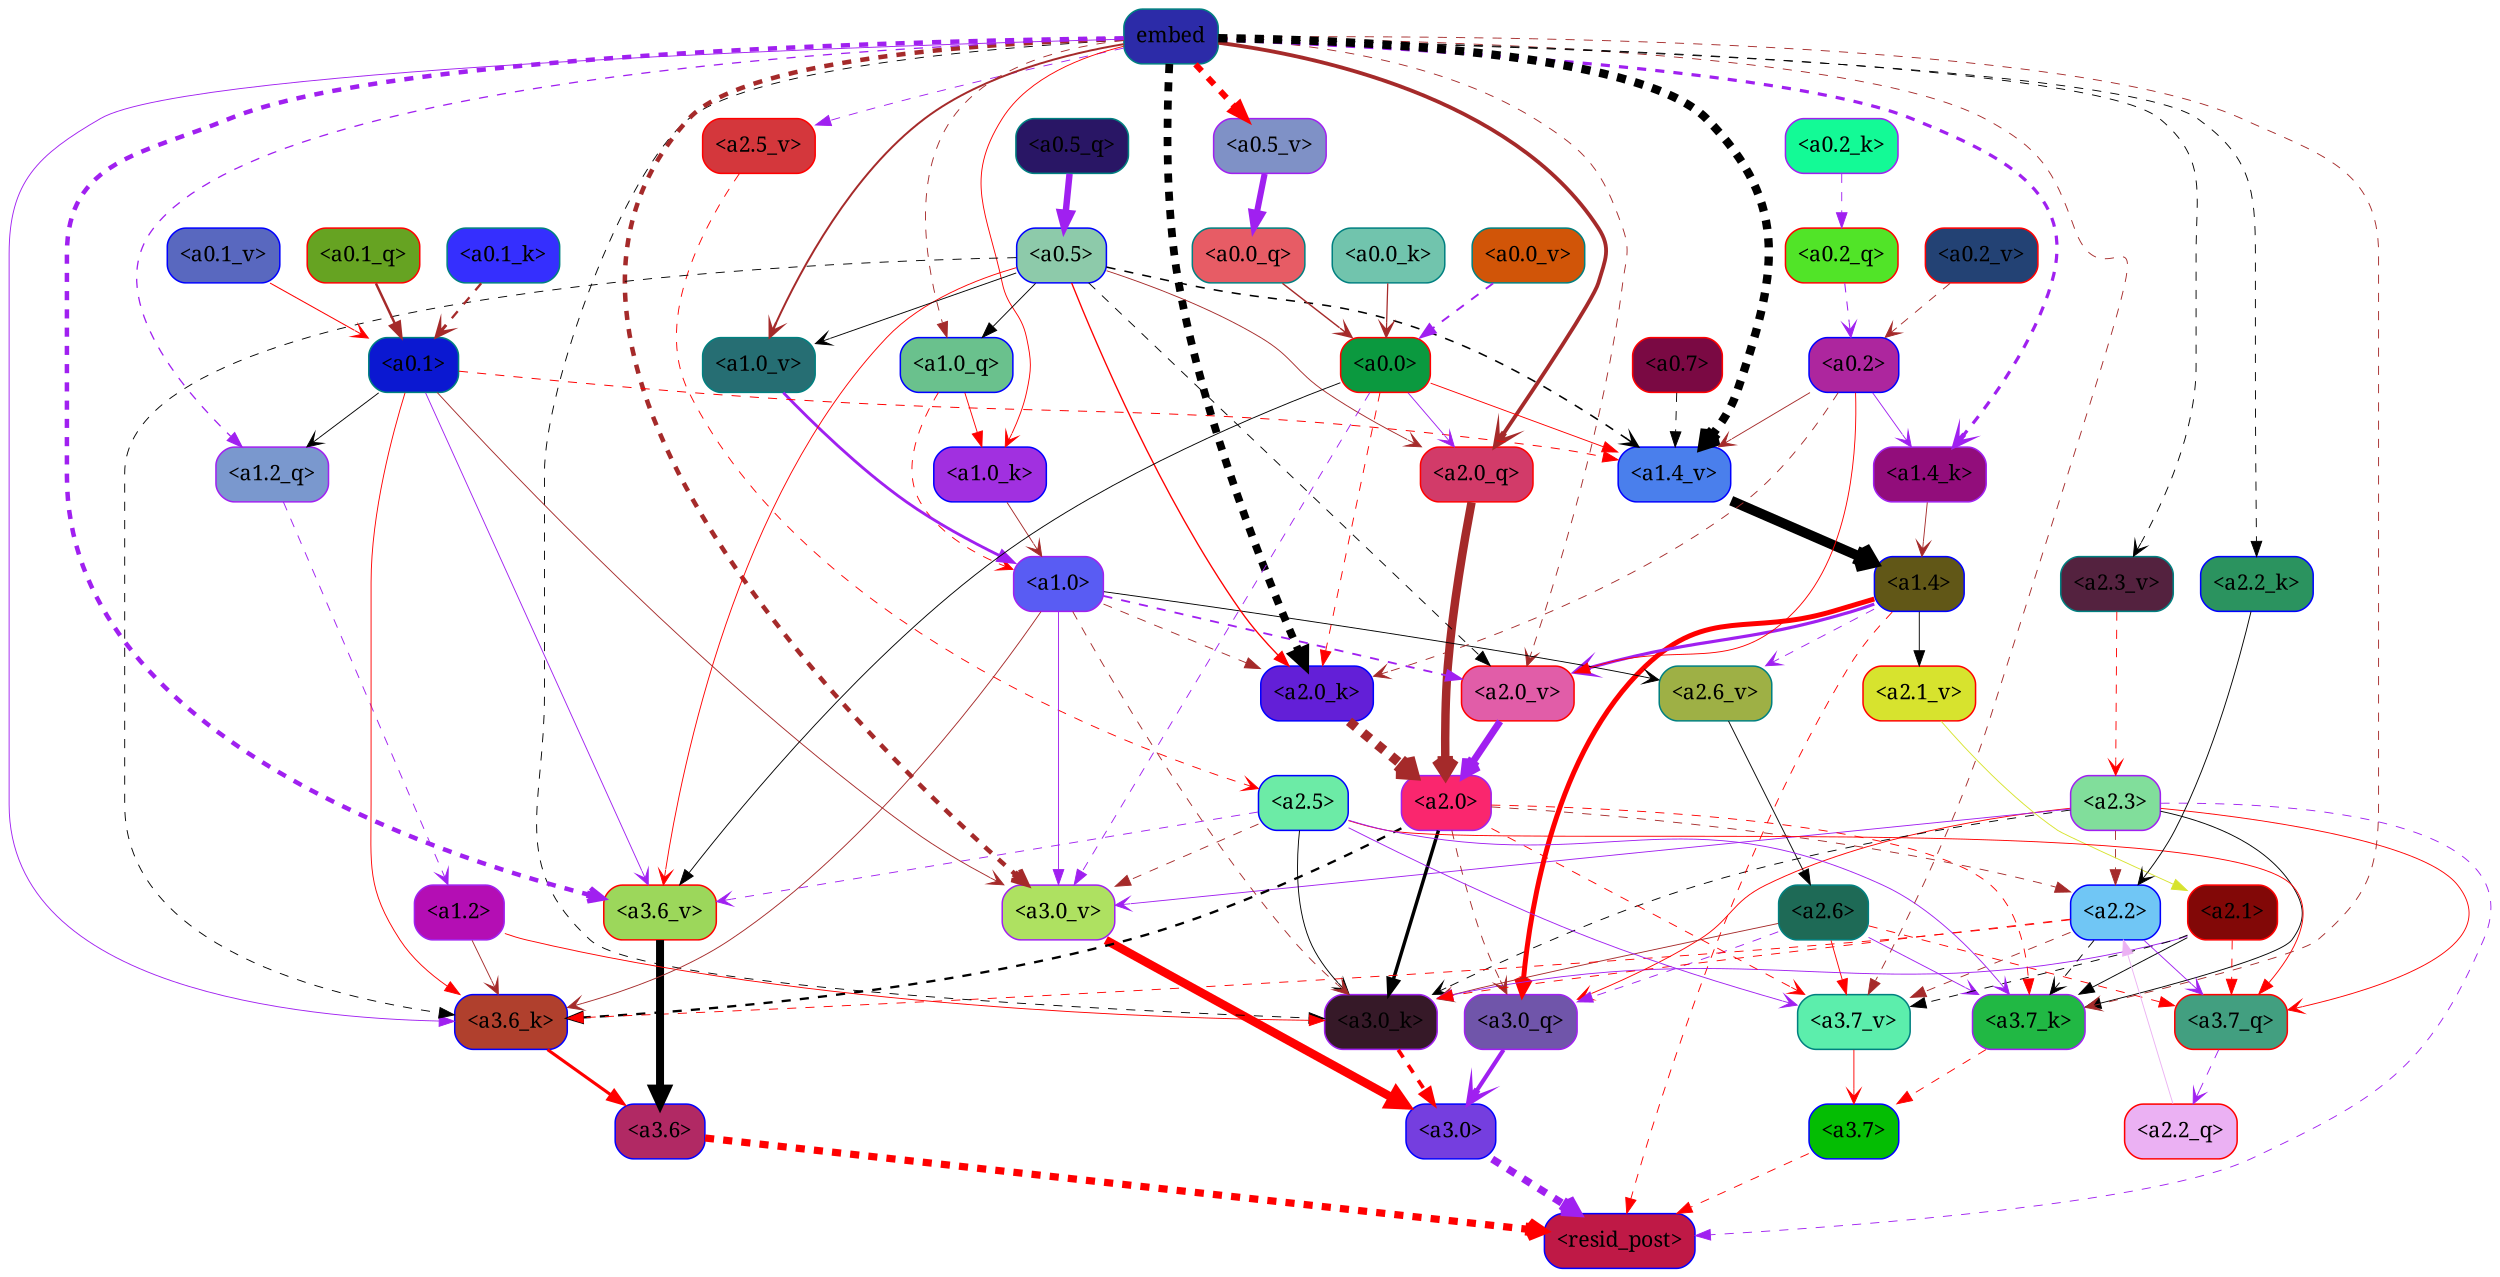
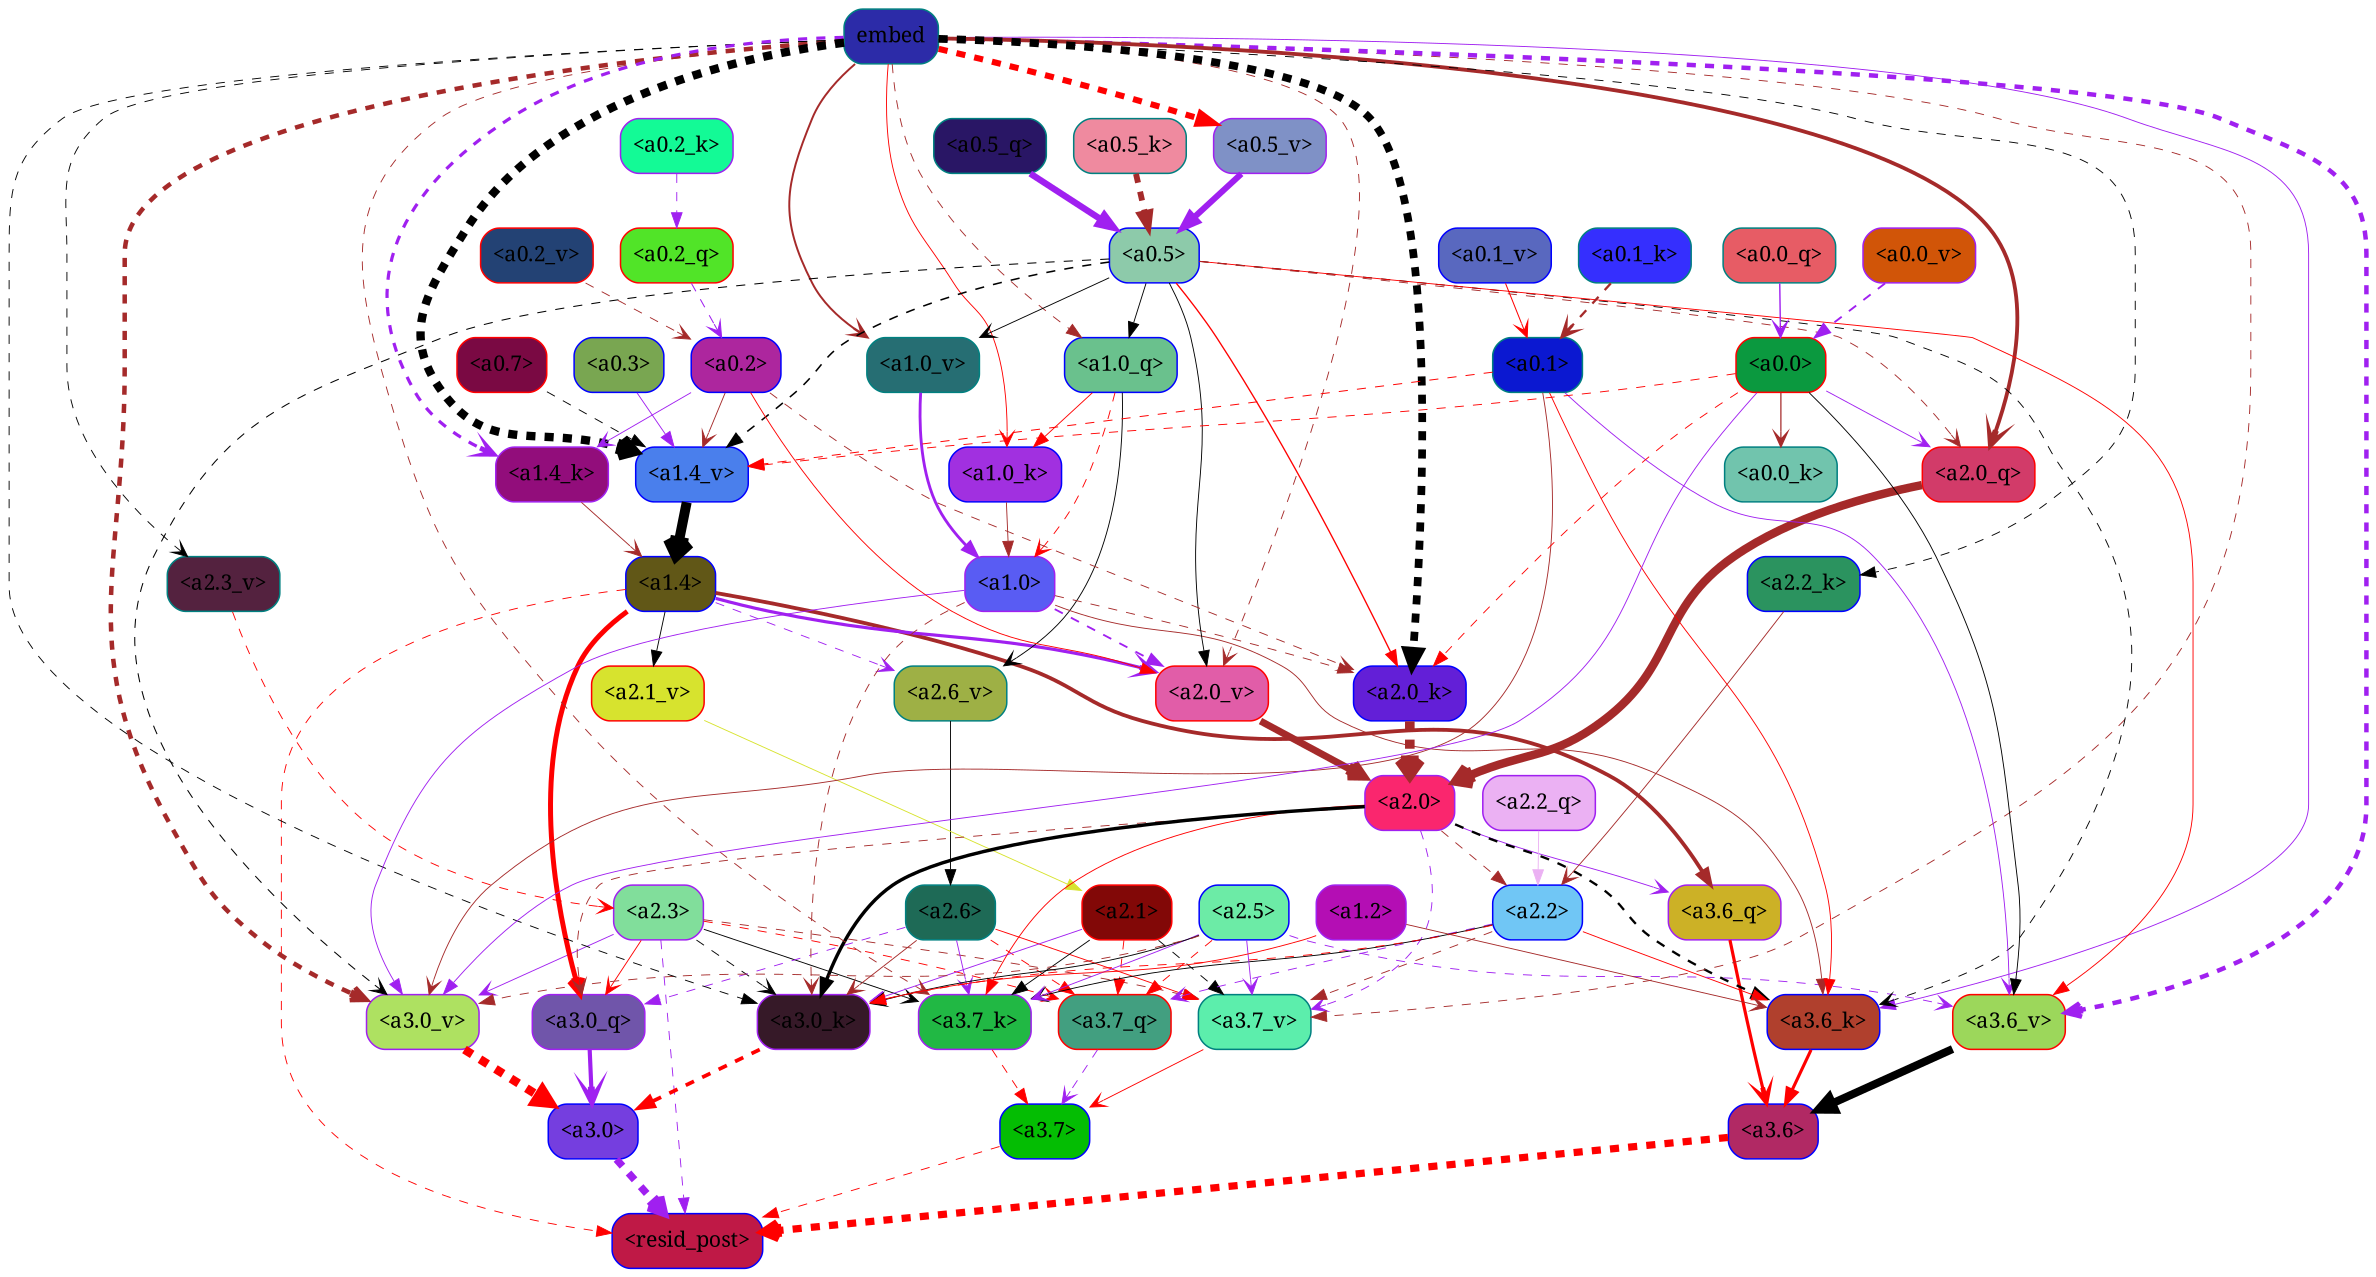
(759, 146) -> none
none -> (1130, 146)
(1261, 193) -> (1218, 196)
(363, 256) -> none
(1528, 256) -> (1919, 256)
(1387, 303) -> (1781, 412)
(1365, 313) -> (906, 313)
(1322, 314) -> (1780, 303)
(1265, 341) -> (1594, 303)
none -> (619, 365)
(224, 370) -> (1975, 369)
none -> (341, 379)
(1525, 418) -> (1250, 423)
(1284, 469) -> (1201, 465)
(272, 474) -> none
(769, 519) -> (1986, 344)
(1020, 523) -> (1007, 521)
(1248, 596) -> (1173, 790)
(1374, 631) -> (1104, 541)
(1486, 742) -> (1310, 748)
(2211, 747) -> (1680, 744)
(1797, 827) -> (1153, 844)
(1957, 839) -> (1196, 954)
(843, 847) -> (1479, 750)
(2115, 850) -> (944, 953)
(2425, 863) -> (909, 961)
(2280, 870) -> (779, 955)
(1649, 912) -> (1430, 915)
none -> (1725, 912)
(2077, 962) -> (1270, 960)
(2168, 962) -> (1308, 965)
(1365, 977) -> (1668, 963)
(1271, 1031) -> (501, 1072)
(2209, 1070) -> (1084, 1070)
(2181, 1132) -> (1539, 803)
